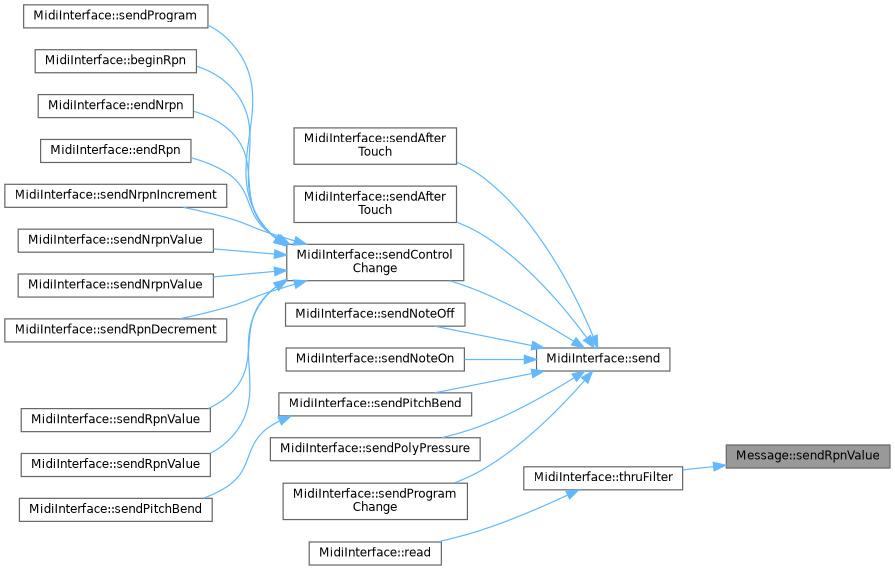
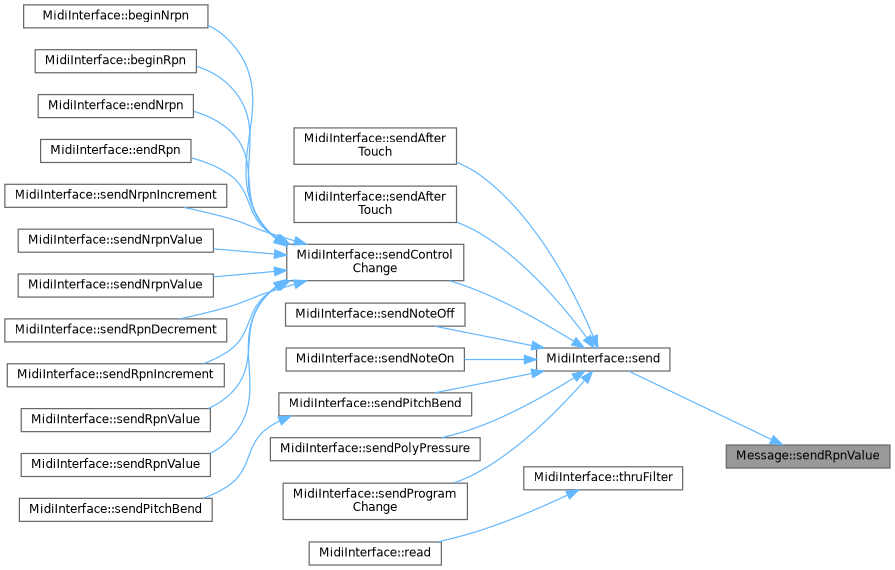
(116, 16) -> (116, 16)
none -> (116, 375)
(698, 468) -> (700, 405)
